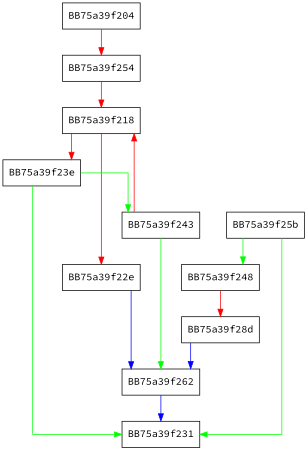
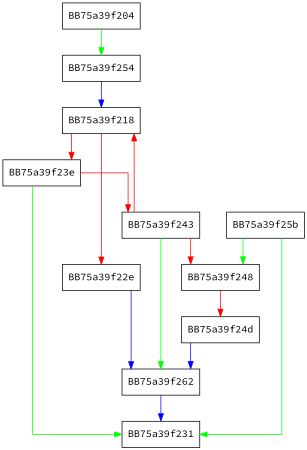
(101, 38) -> (101, 38)
(101, 91) -> (101, 91)
(120, 173) -> (120, 173)
none -> (191, 248)
(220, 330) -> (220, 330)
